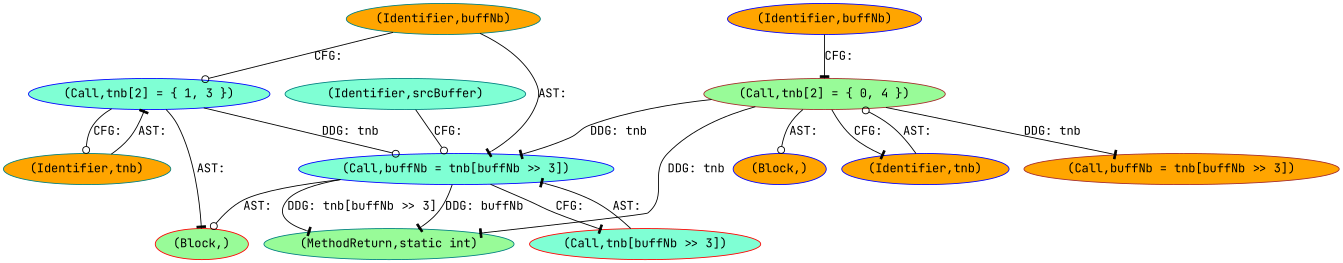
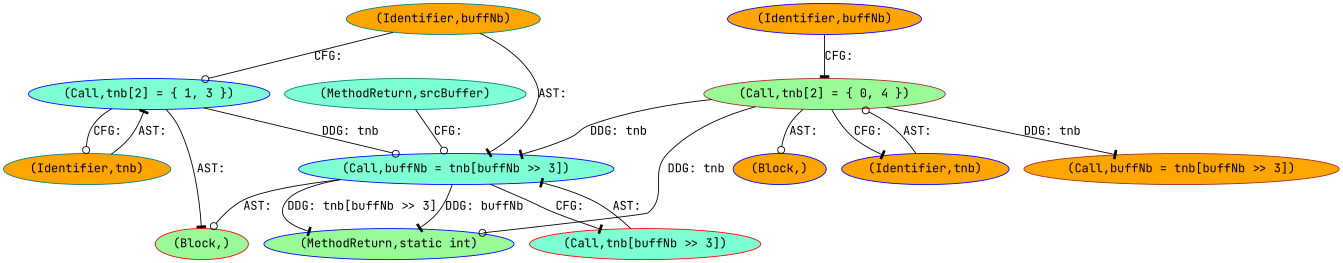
(405, 94) -> (405, 94)
(648, 213) -> (648, 213)
(389, 244) -> (389, 244)
